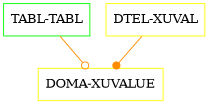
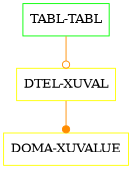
(71, 49) -> (66, 49)
